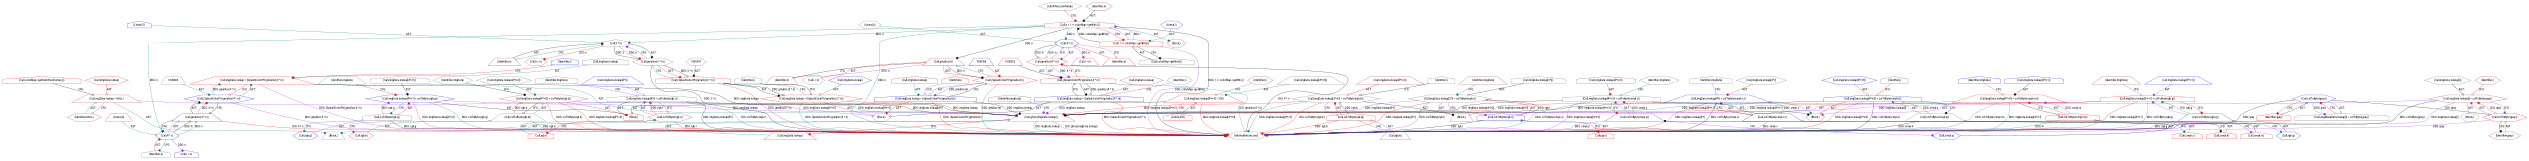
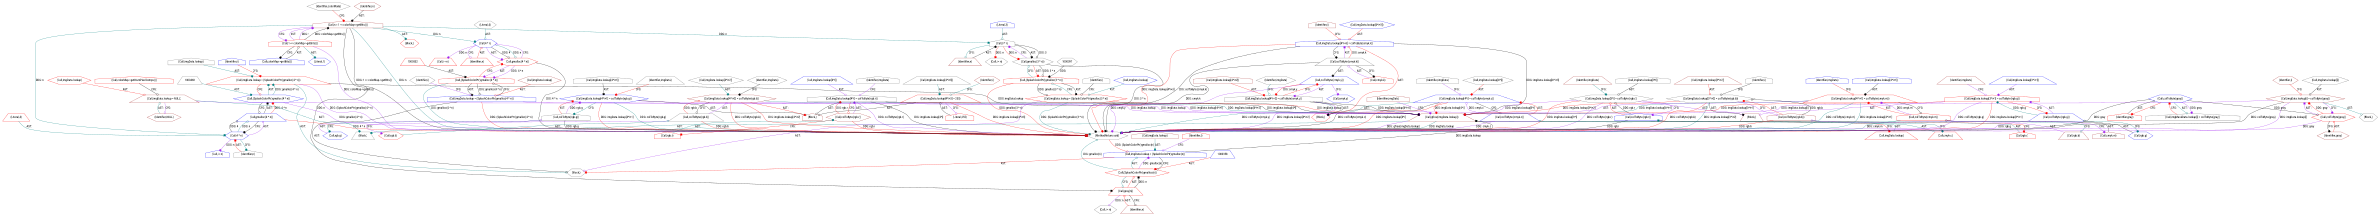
(1110, 32) -> (290, 29)
(1164, 37) -> (309, 51)
(944, 62) -> (1126, 191)
(1167, 62) -> (277, 62)
(698, 71) -> (1064, 71)
(2040, 127) -> (1875, 127)
(1041, 132) -> (1116, 147)
(2139, 133) -> (1338, 70)
(2187, 136) -> (1945, 136)
